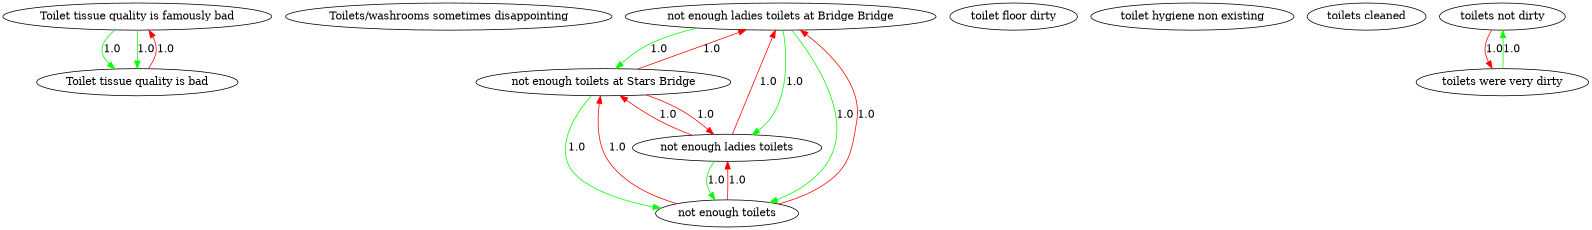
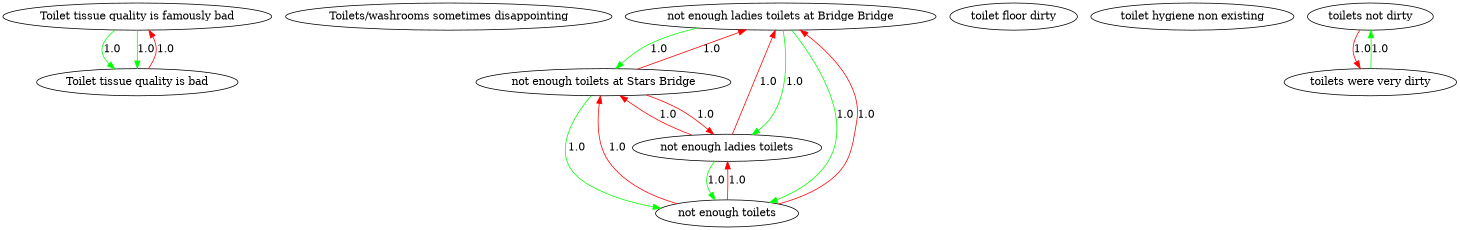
(1367, 17) -> none
